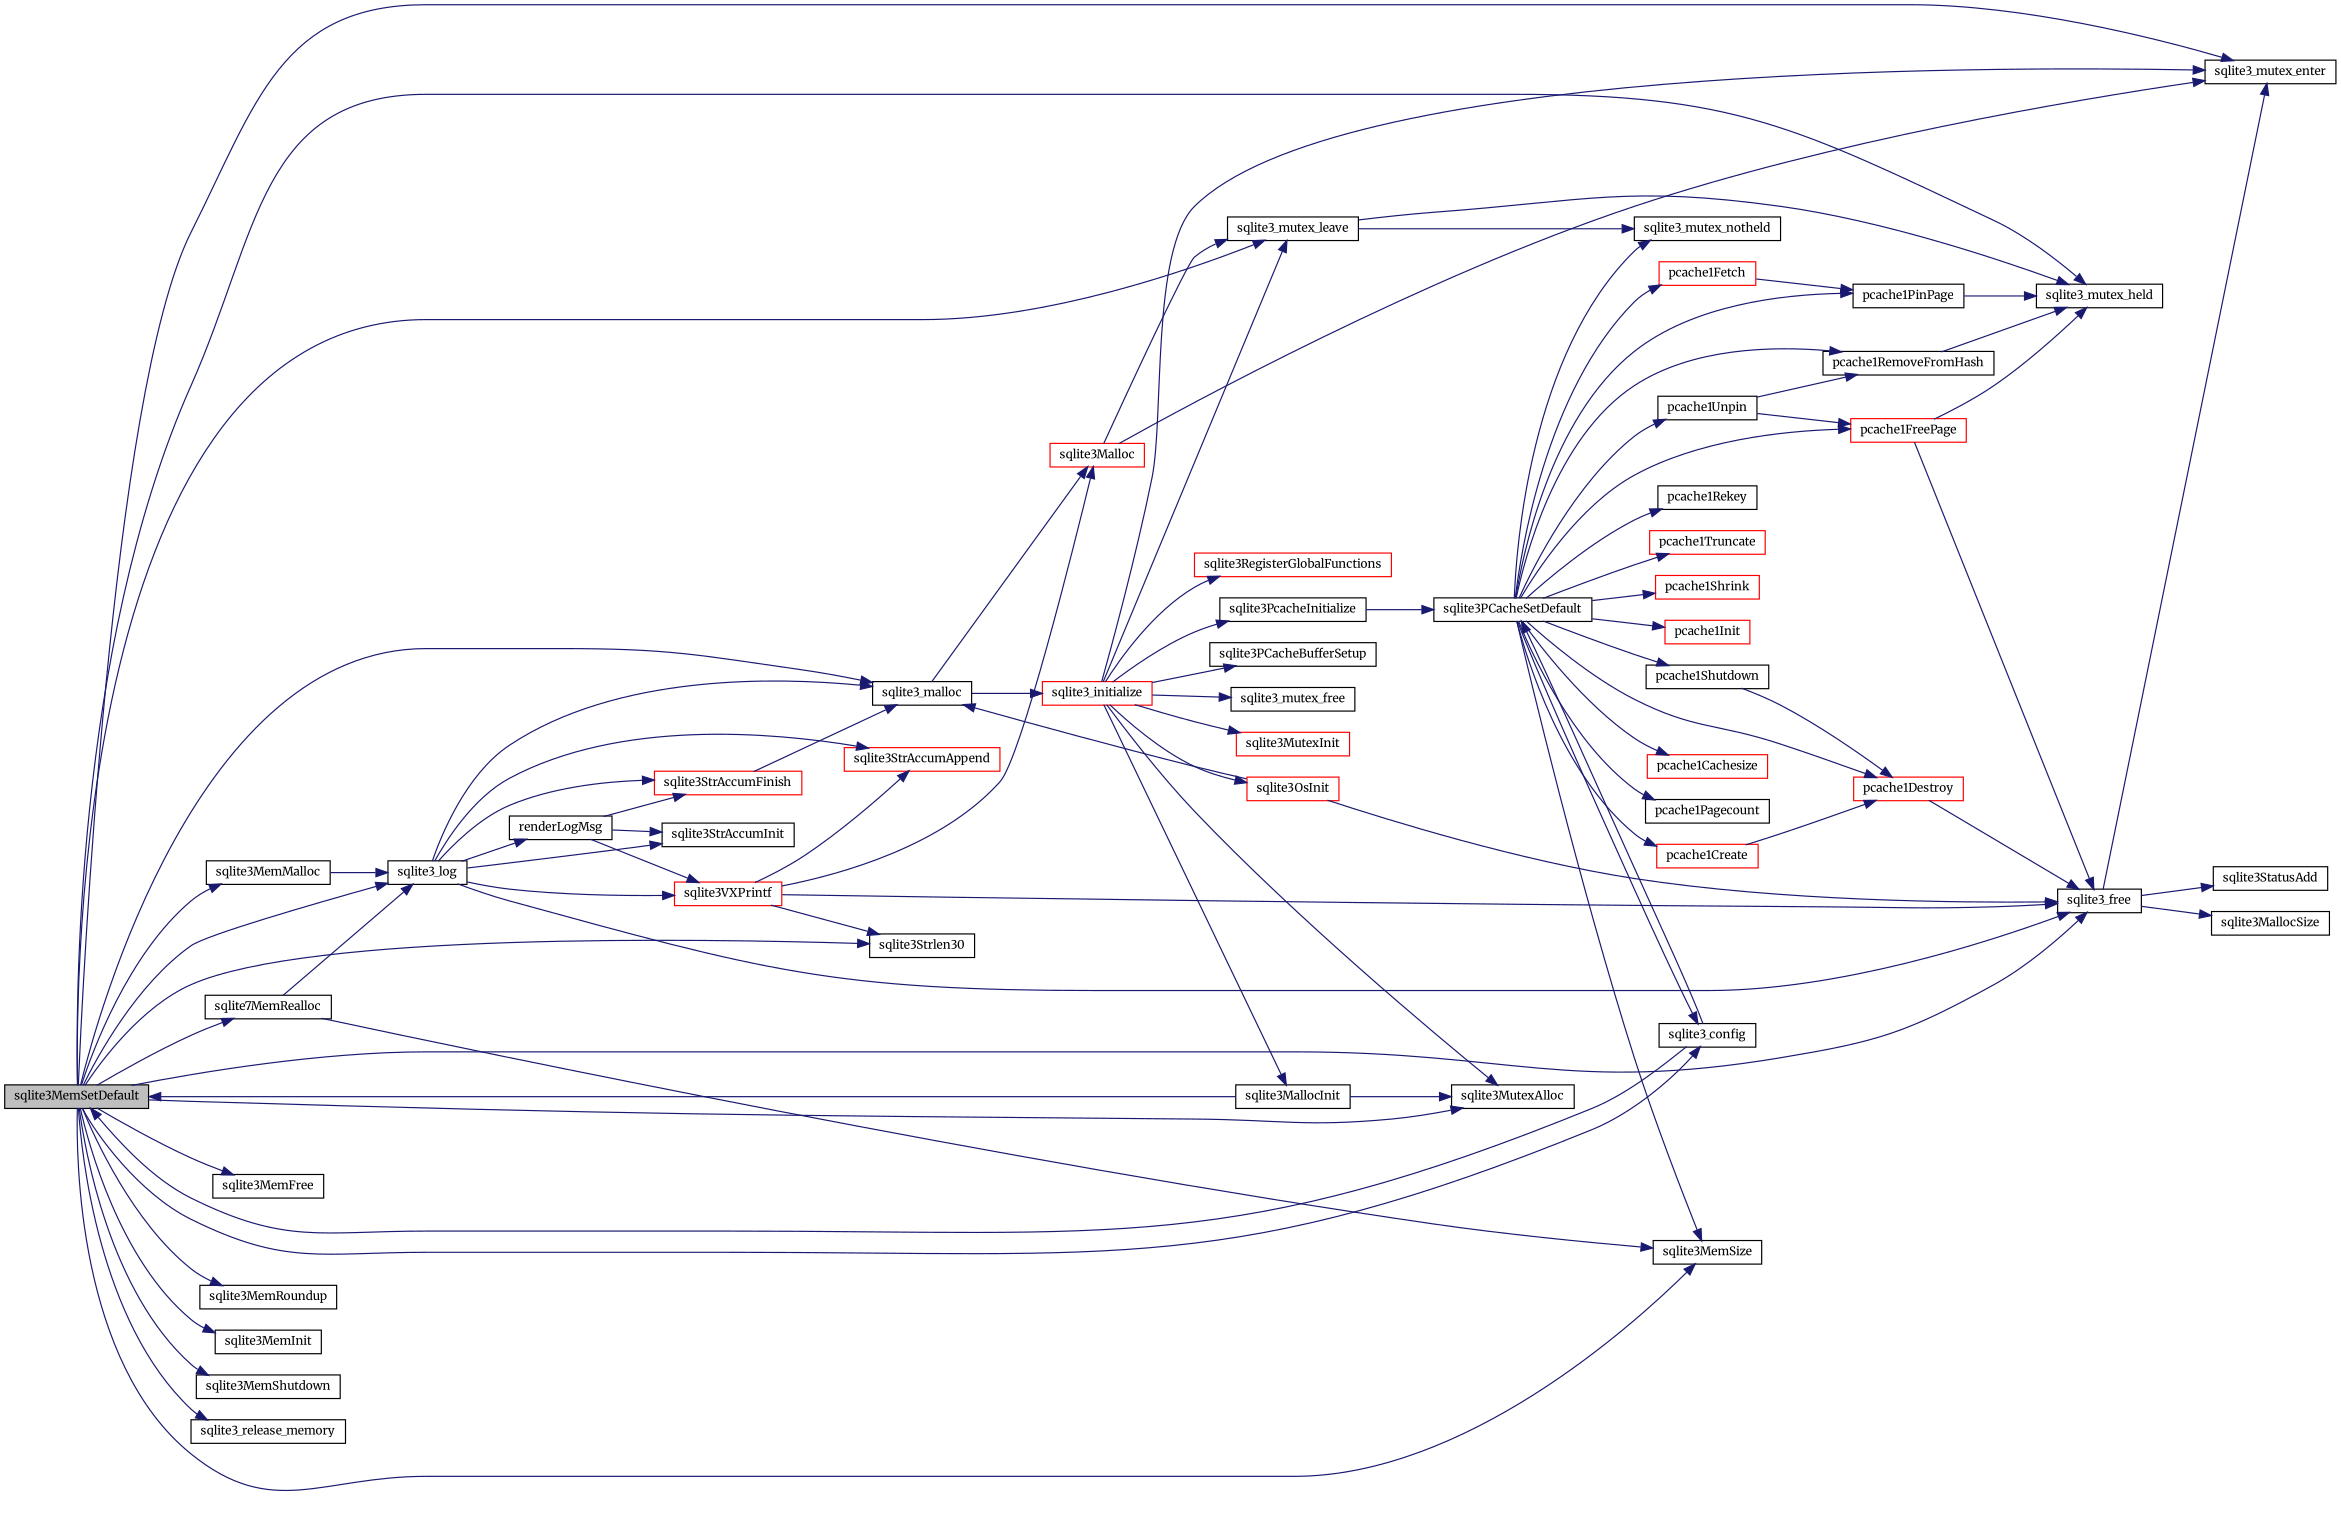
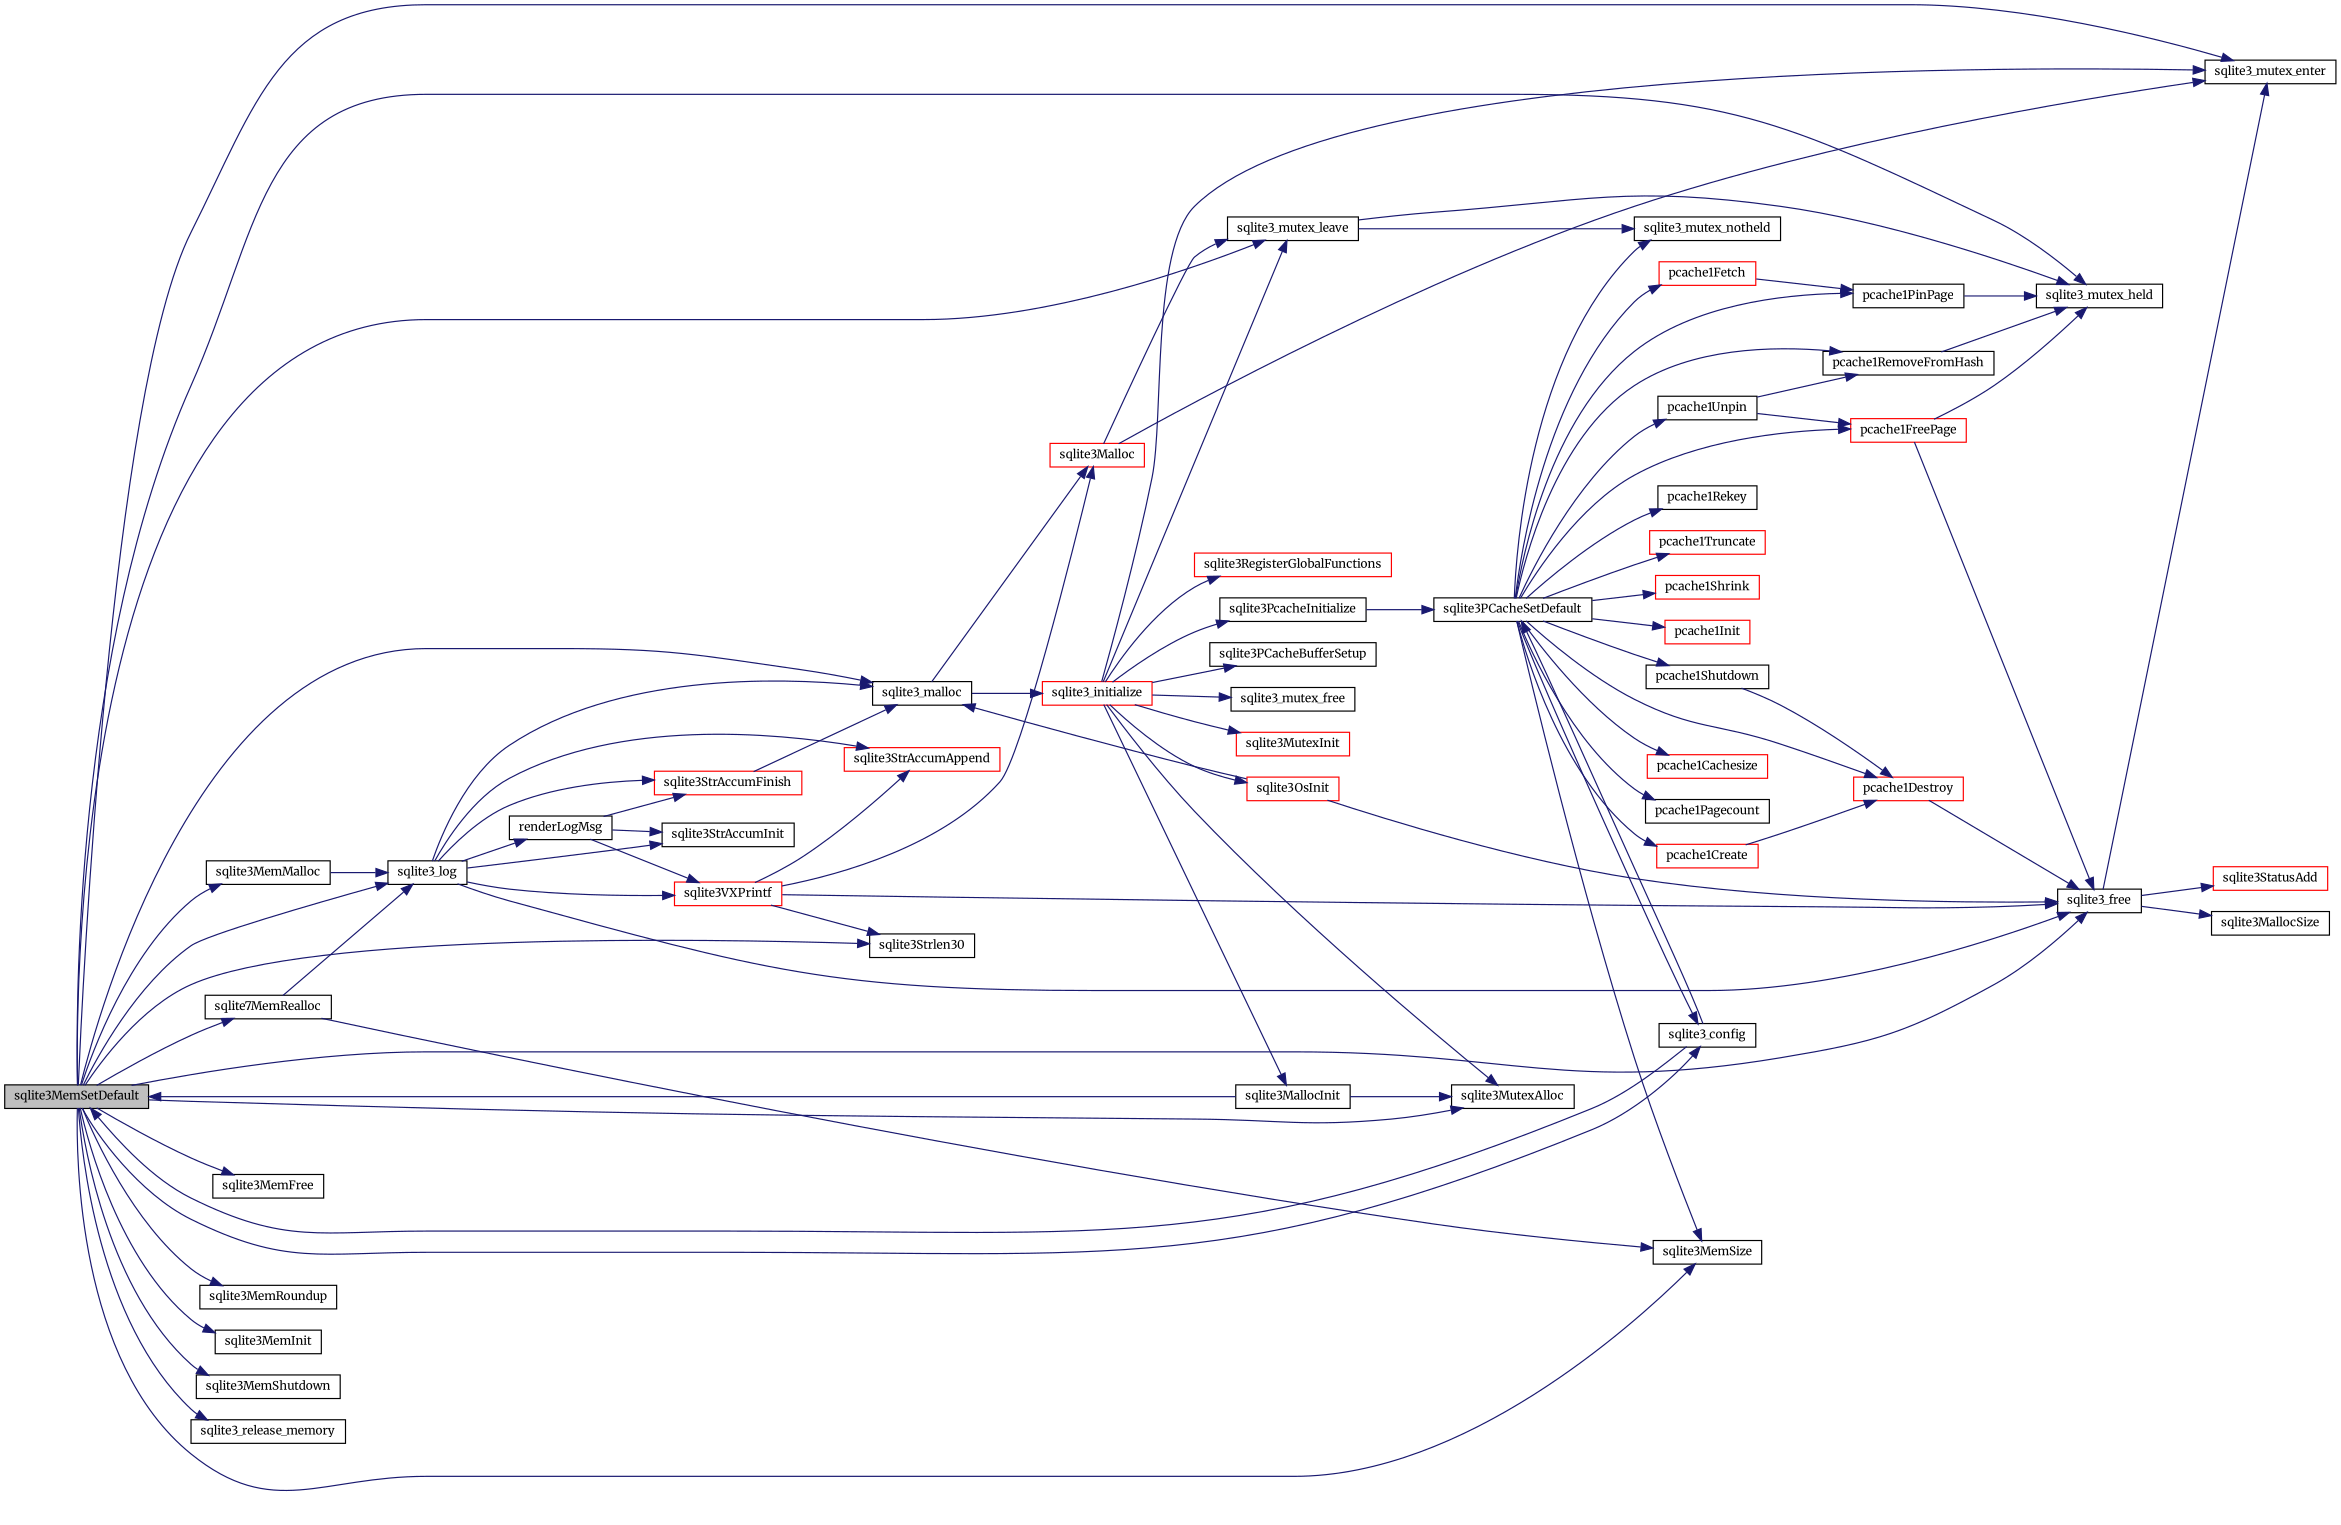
(2270, 879) -> (2270, 879)
